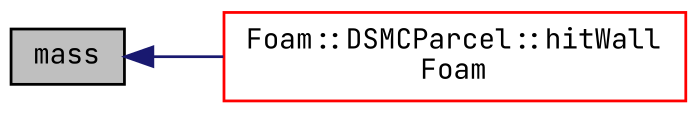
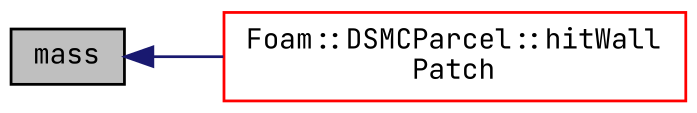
(455, 57) -> (455, 57)
